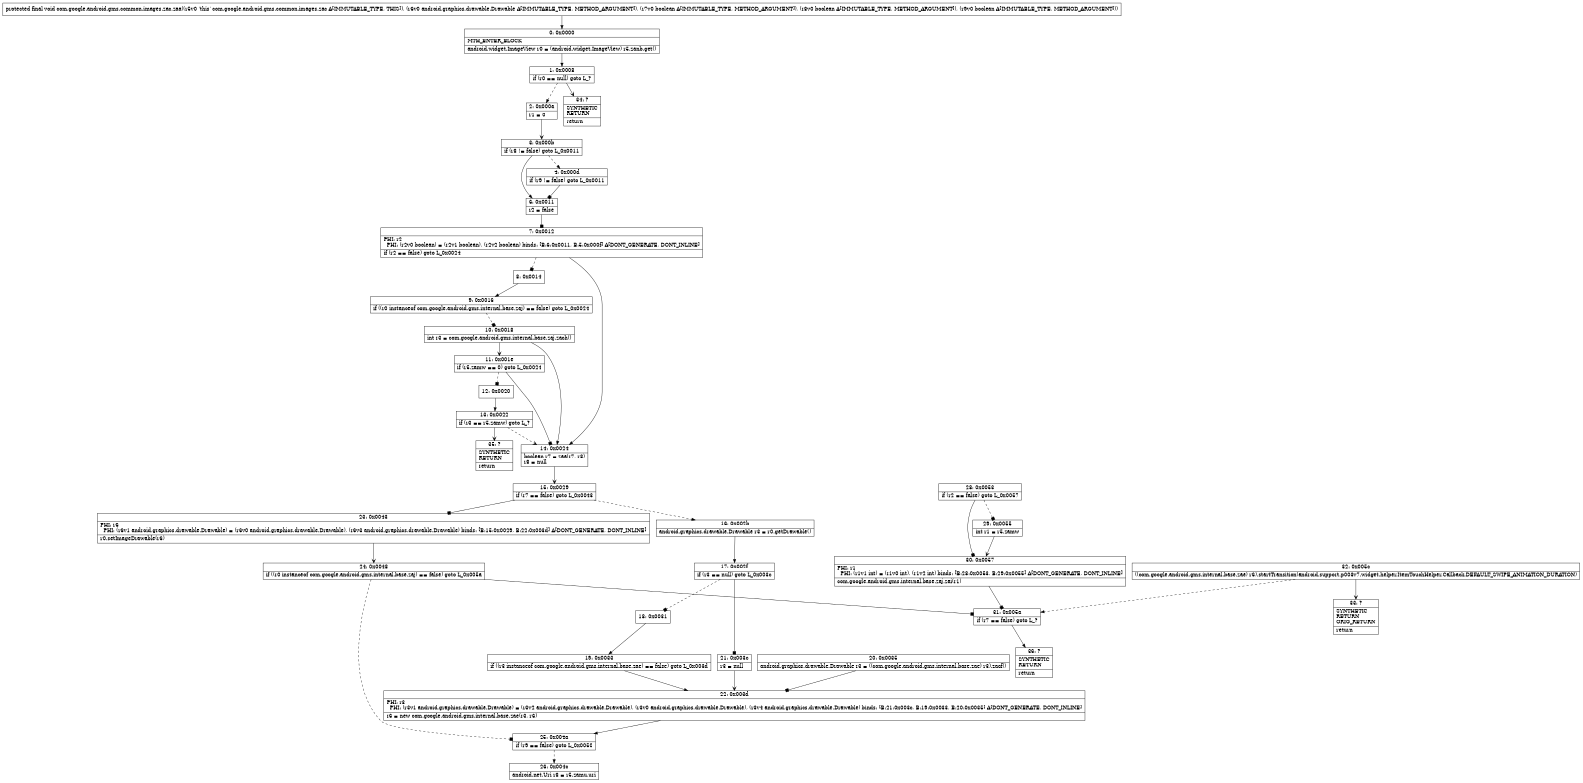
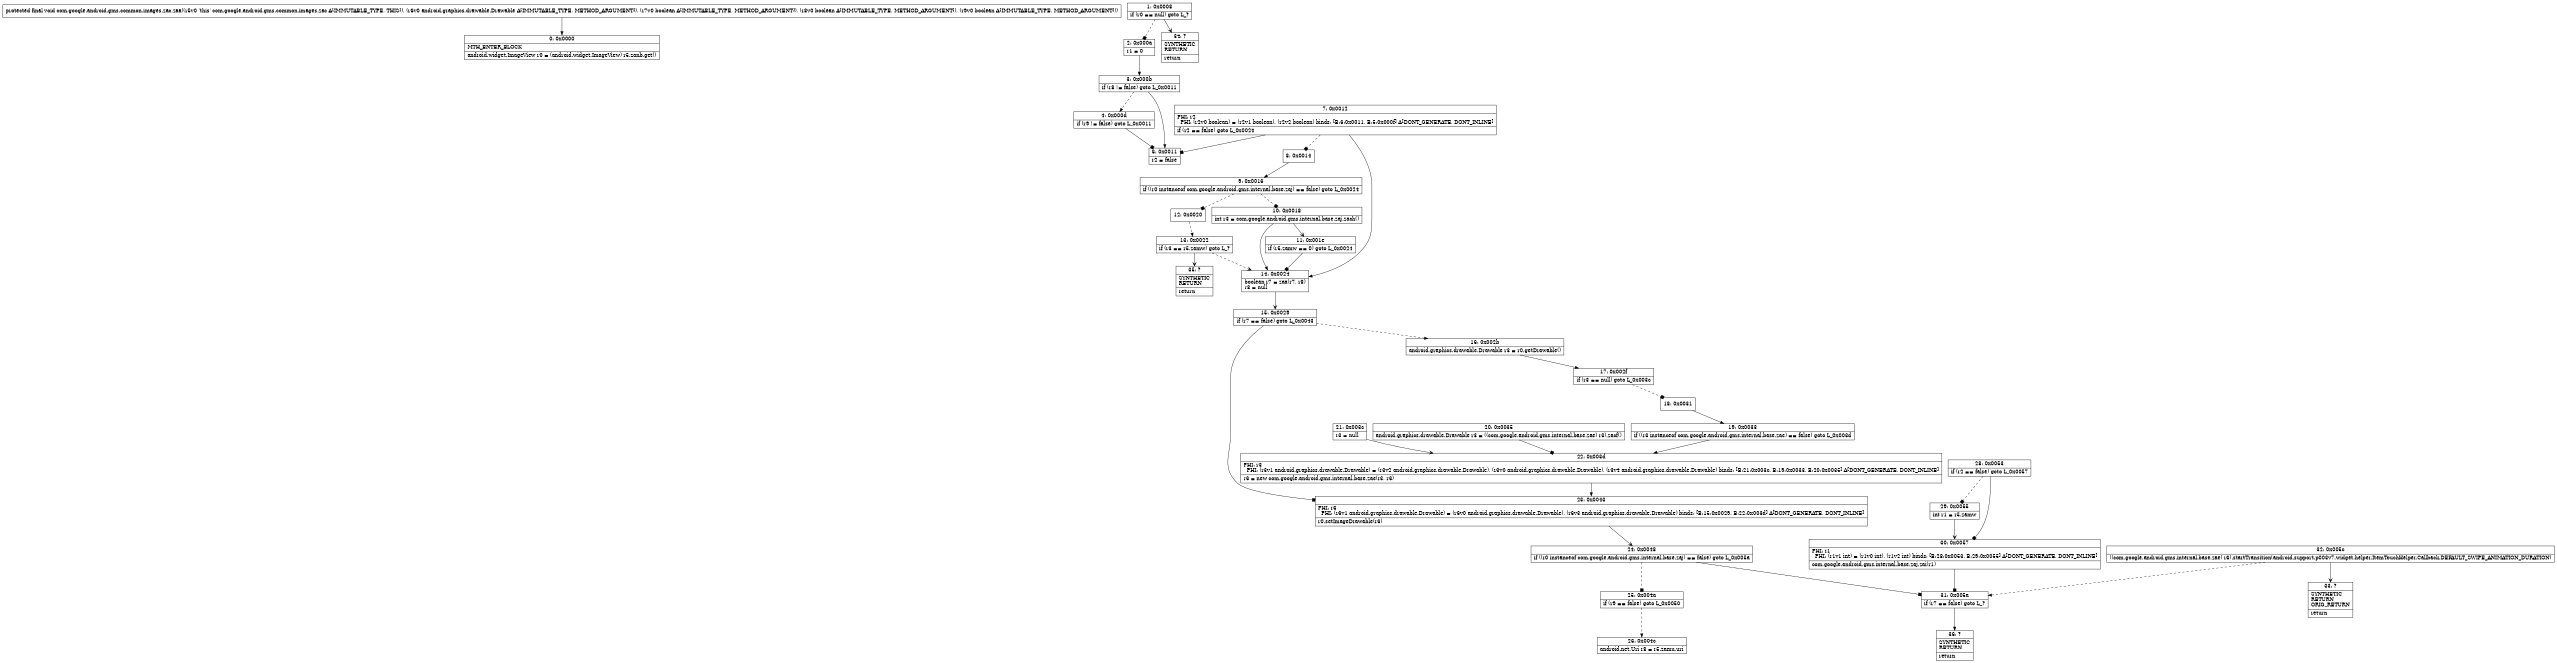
(562, 58) -> none
(553, 91) -> (1150, 28)
(542, 127) -> (1139, 64)
(542, 219) -> (1225, 143)
(498, 377) -> (1219, 201)
(495, 403) -> (1191, 227)
(734, 615) -> none
(629, 727) -> (1591, 488)
